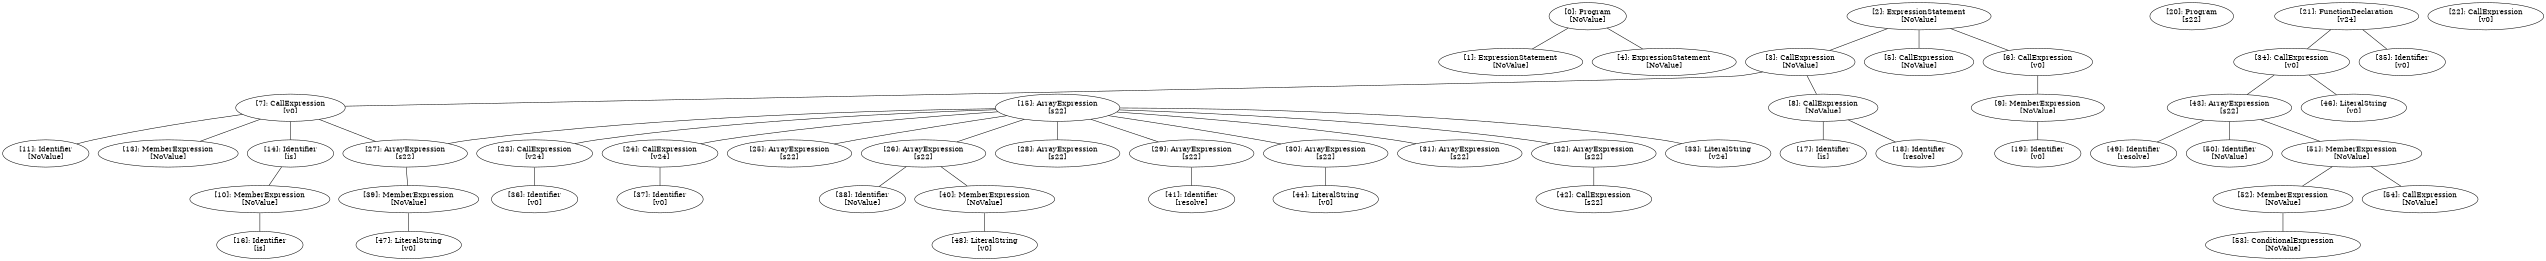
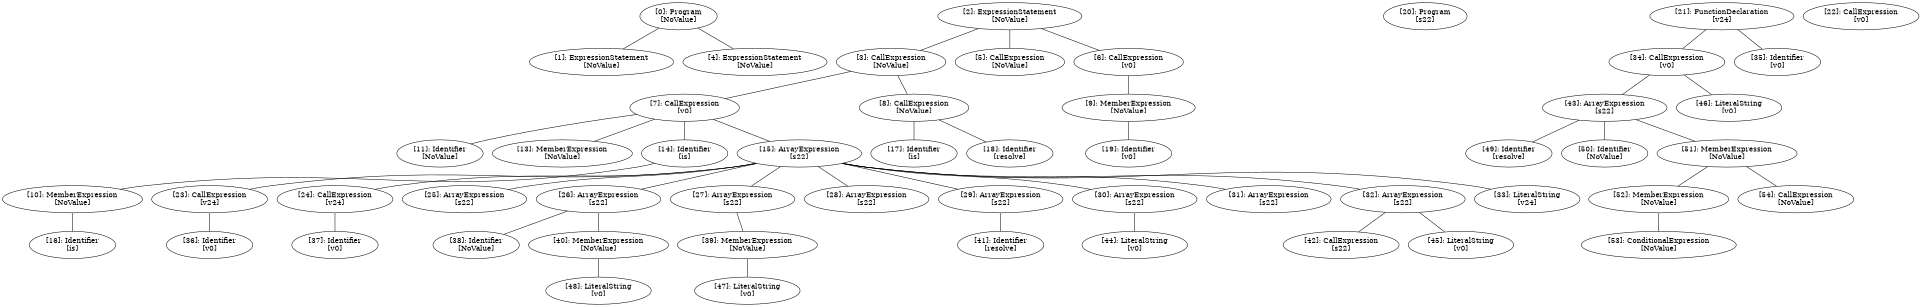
(347, 130) -> (741, 130)
none -> (1461, 245)
